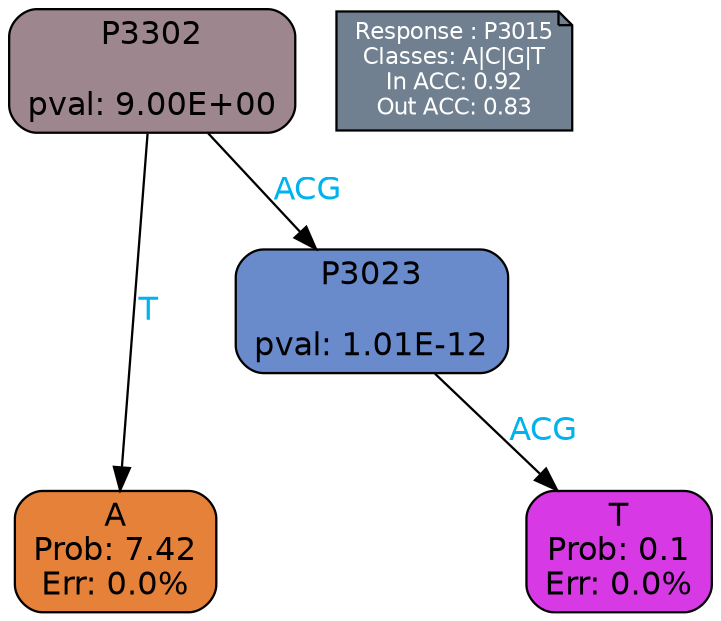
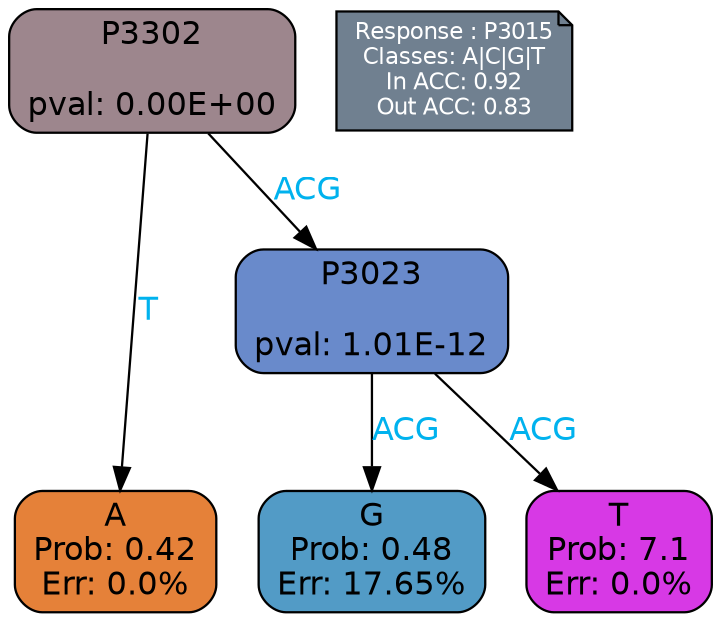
(152, 71) -> (152, 71)
(116, 552) -> (116, 552)
none -> (372, 552)
(619, 552) -> (619, 552)
